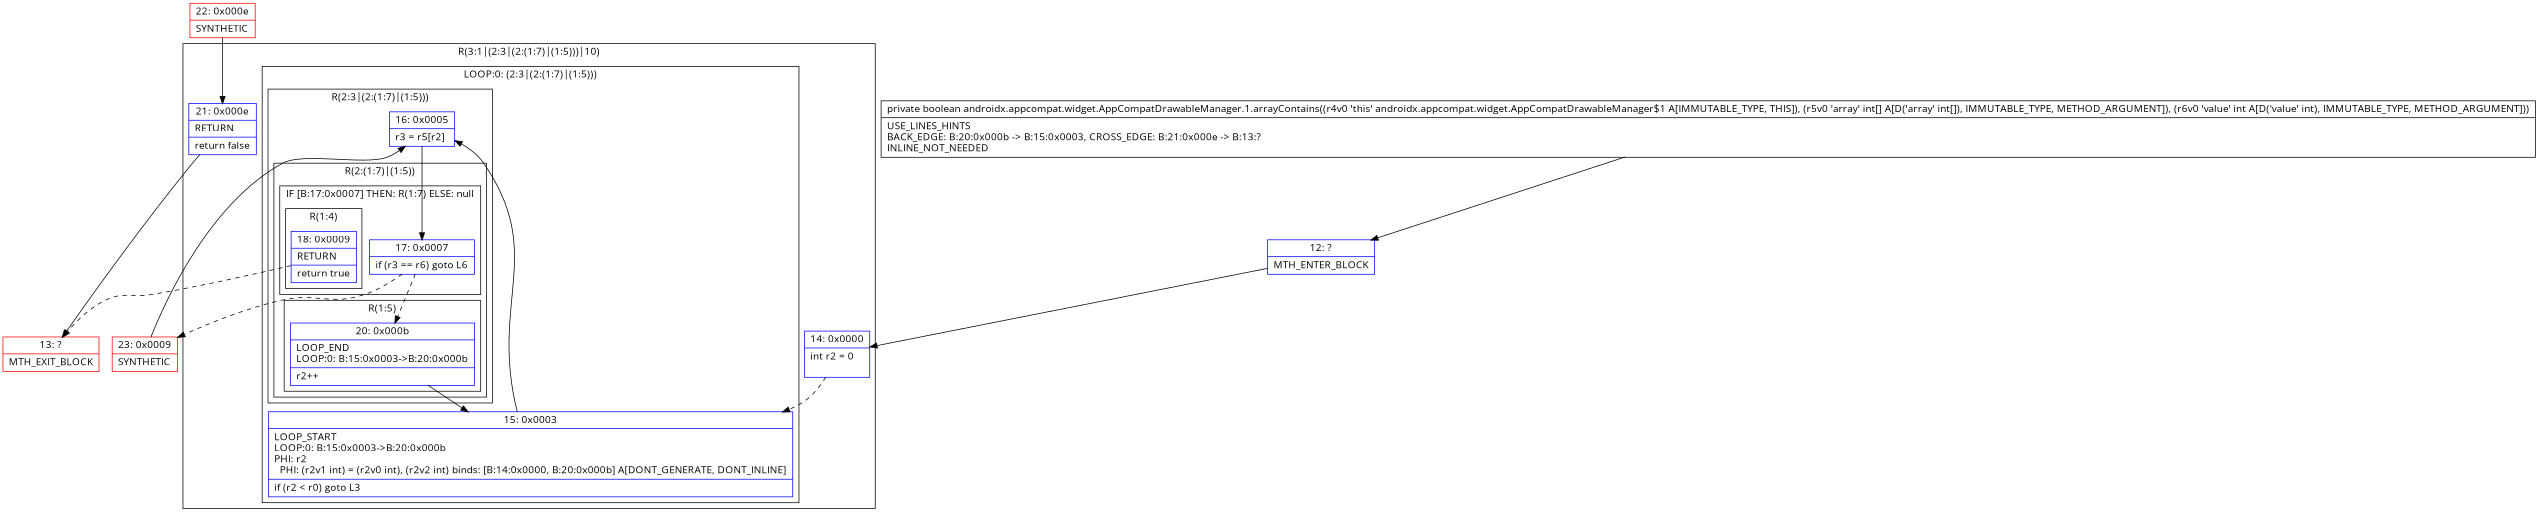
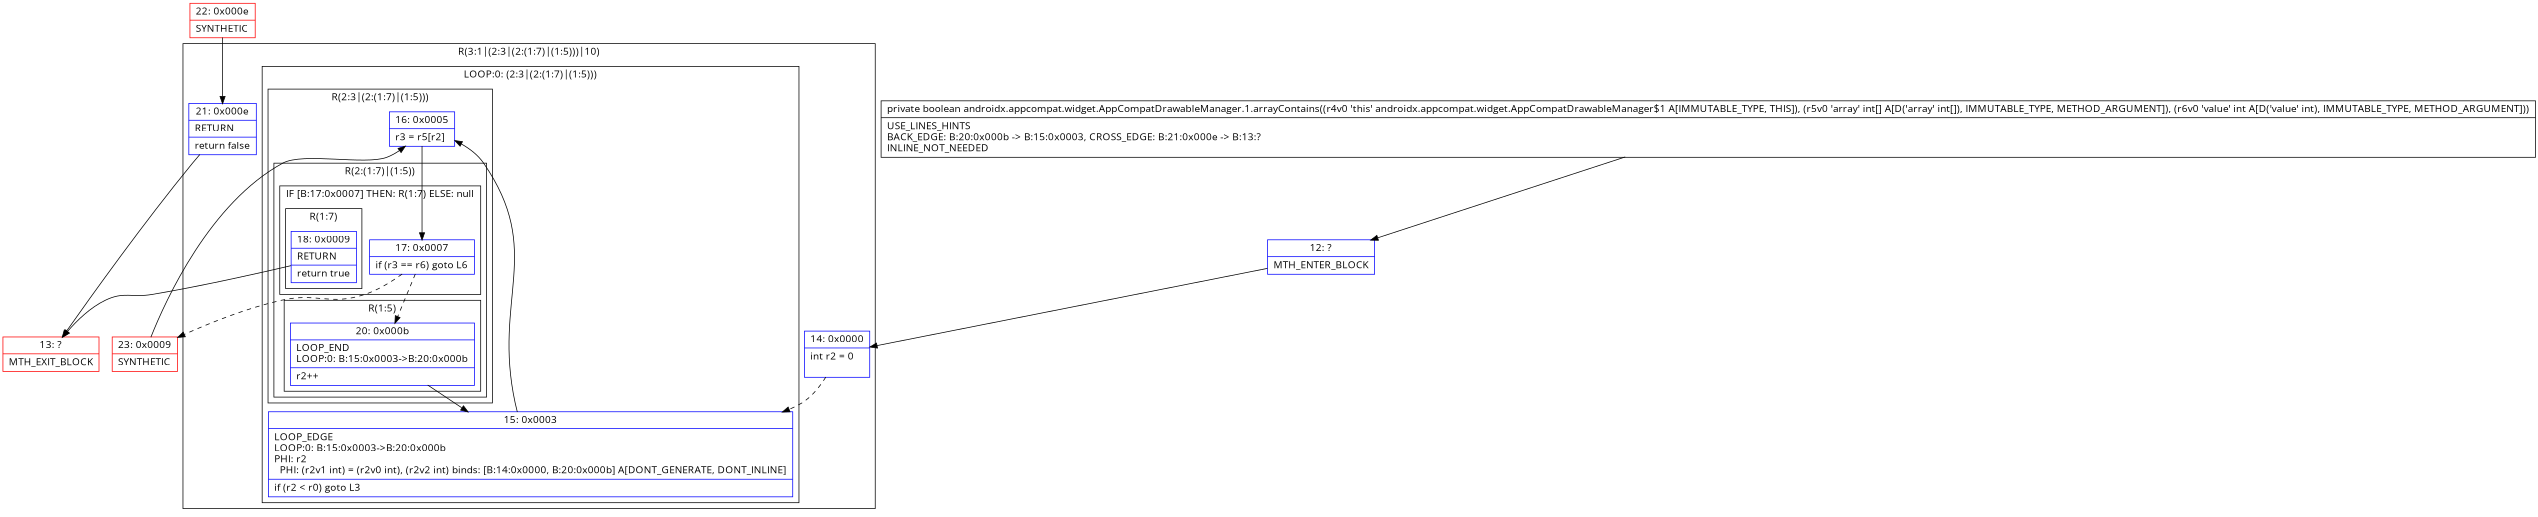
(324, 217) -> (324, 217)
(163, 293) -> (163, 293)
(305, 437) -> (304, 437)
